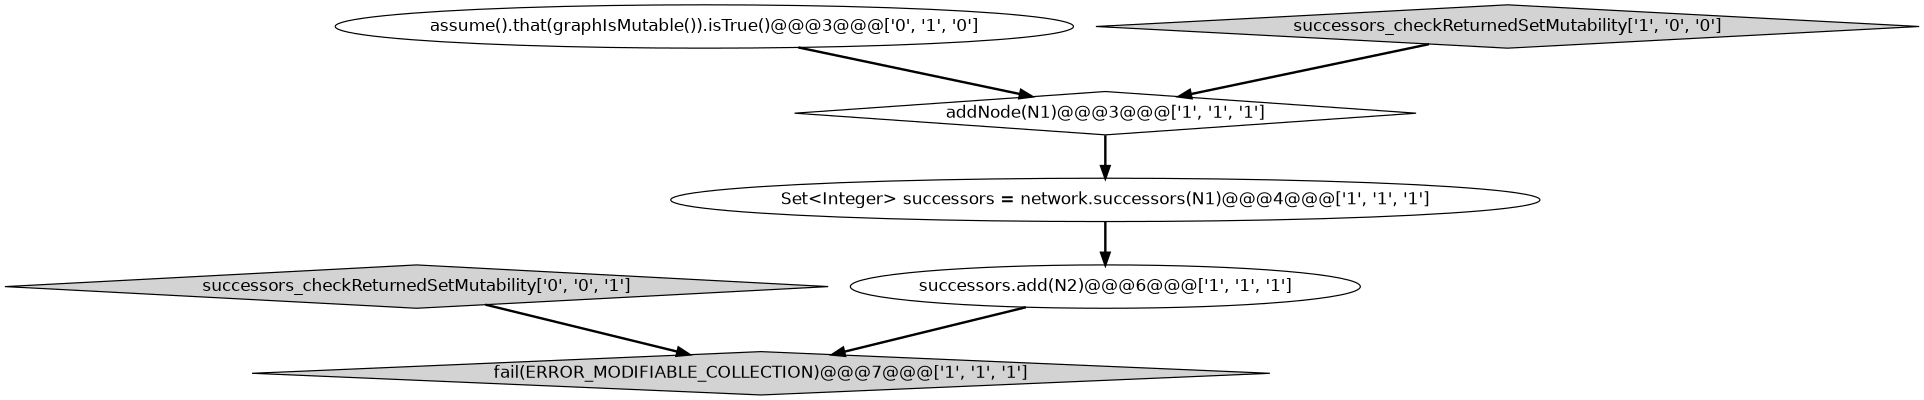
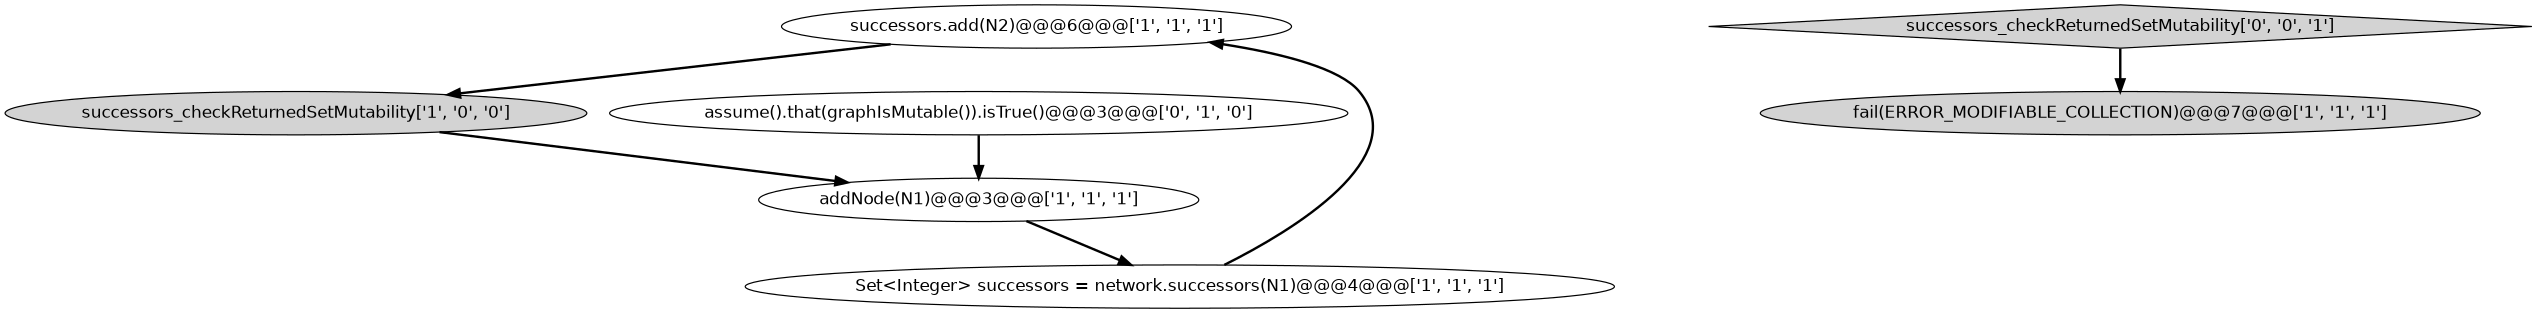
(1507, 26) -> (296, 113)
(1105, 113) -> (979, 200)
(935, 329) -> (675, 69)
(761, 373) -> (2120, 113)
